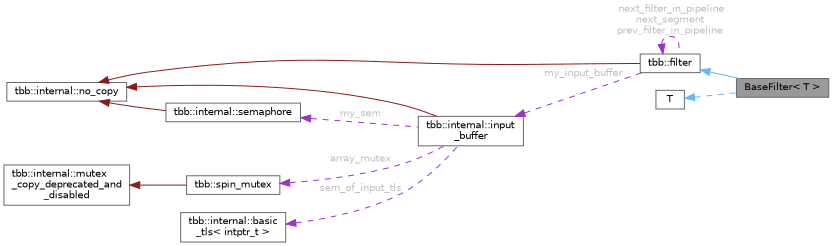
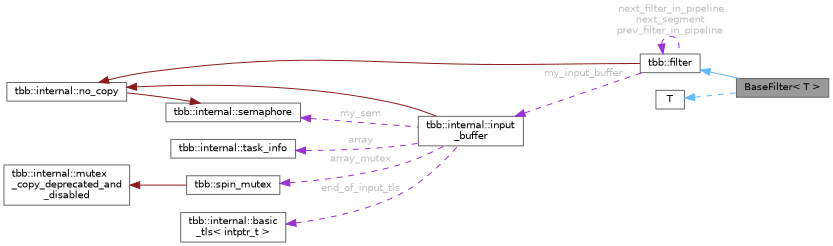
(137, 107) -> (159, 97)
none -> (233, 149)
(359, 189) -> (359, 189)
